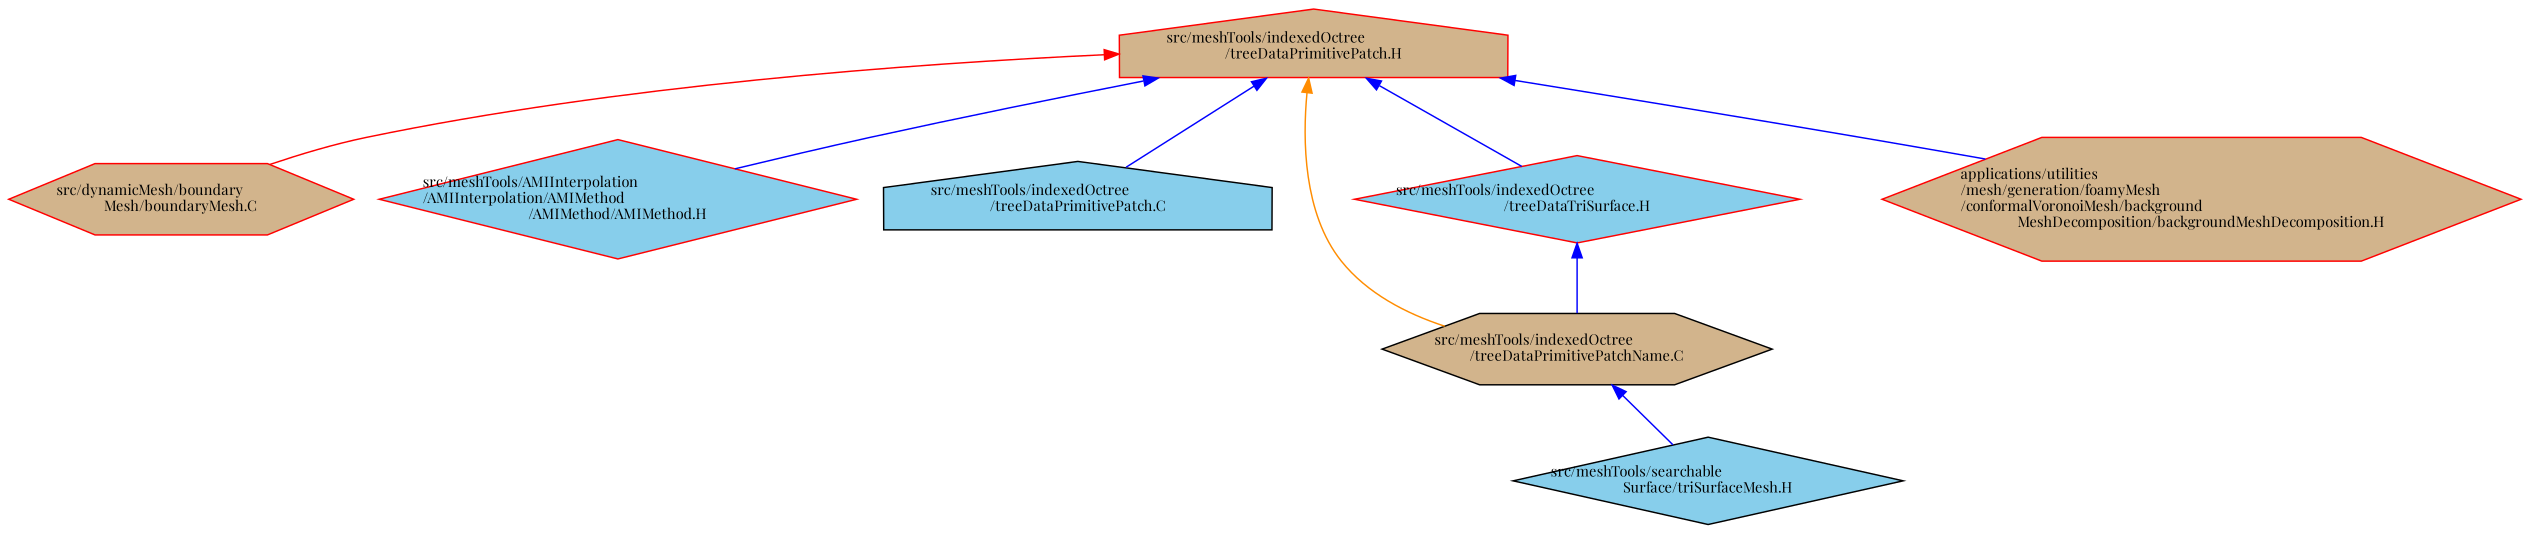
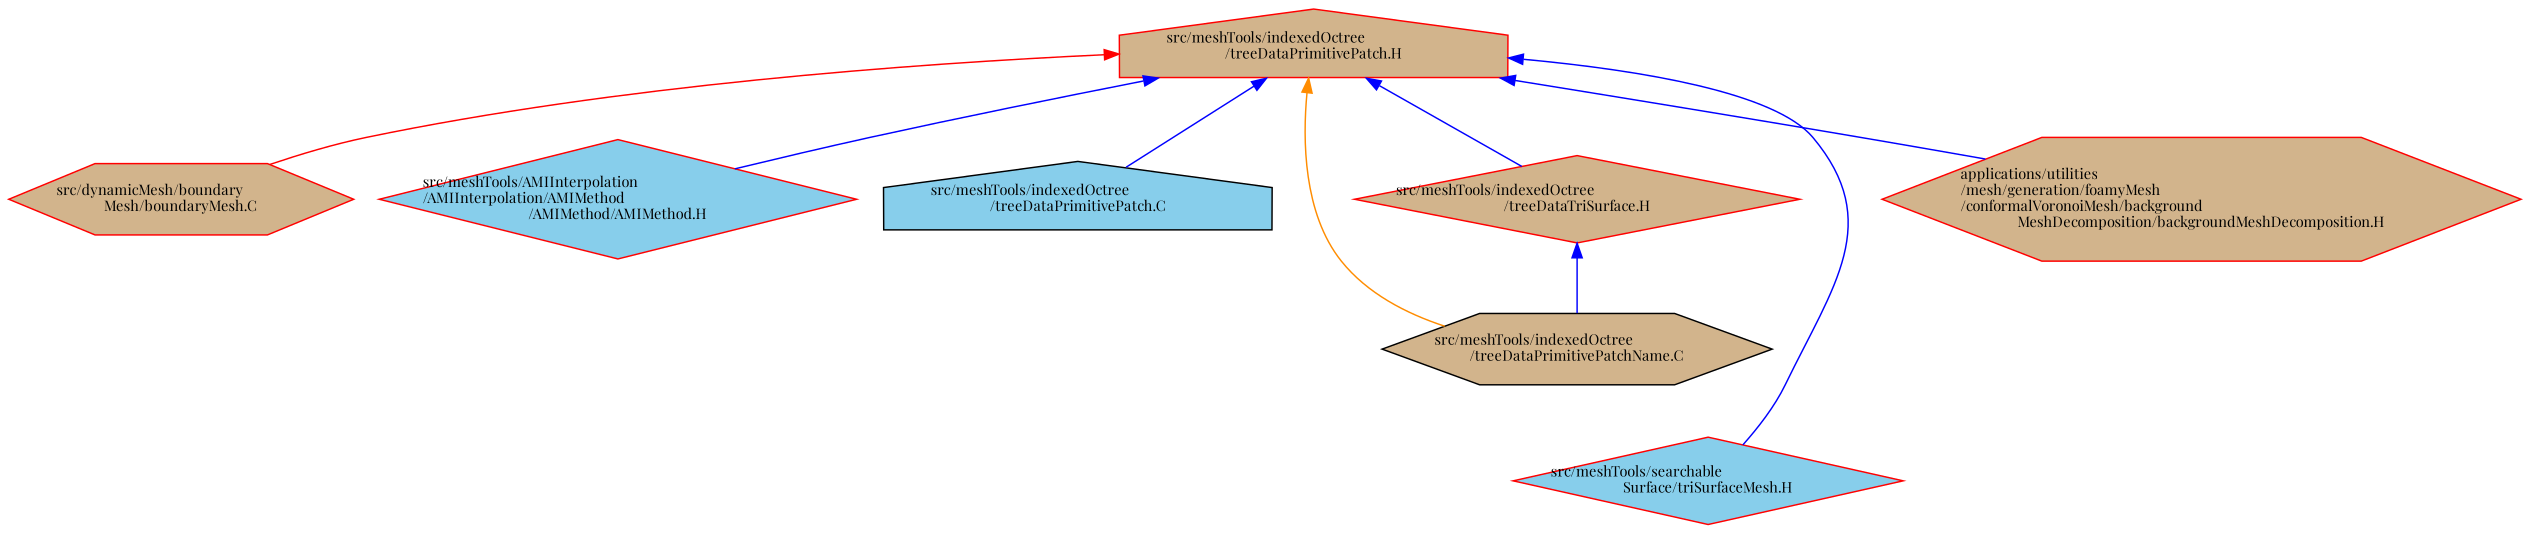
(1577, 199) -> (1577, 199)
(1648, 420) -> (1824, 153)
(1708, 481) -> (1708, 481)
